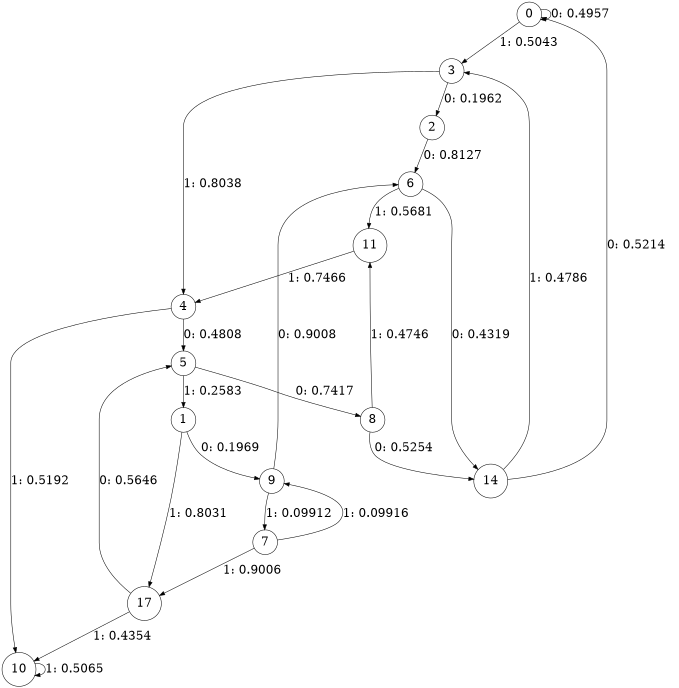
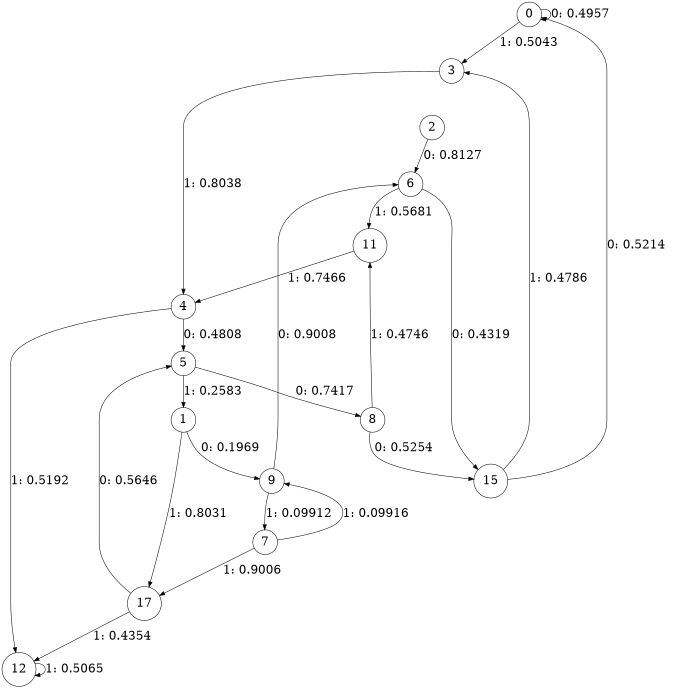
(443, 97) -> none
(491, 481) -> (491, 481)
(19, 669) -> (19, 669)
